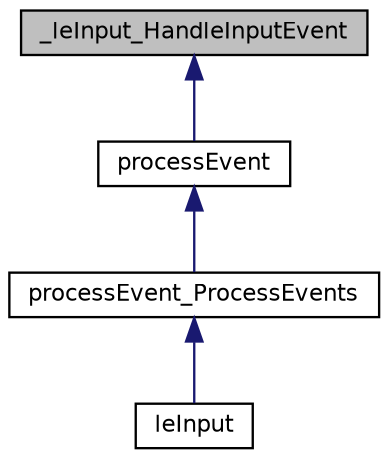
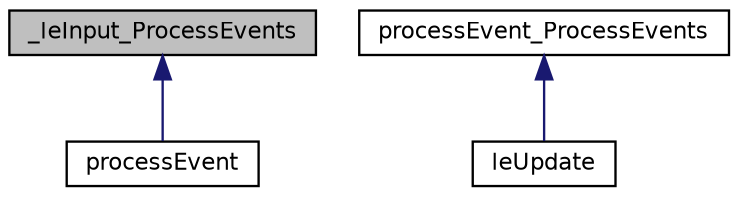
(194, 33) -> (163, 33)
(194, 242) -> none
(194, 426) -> (544, 164)
